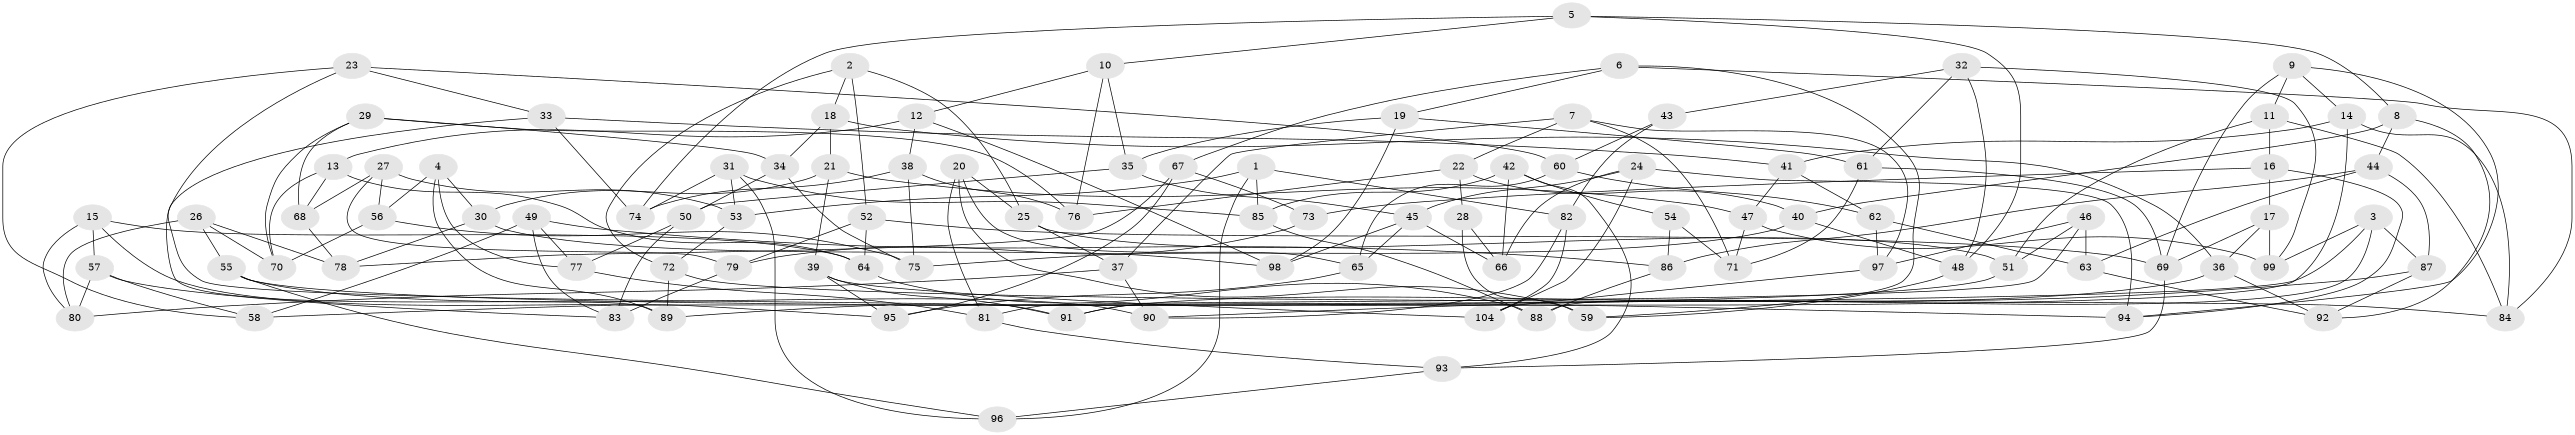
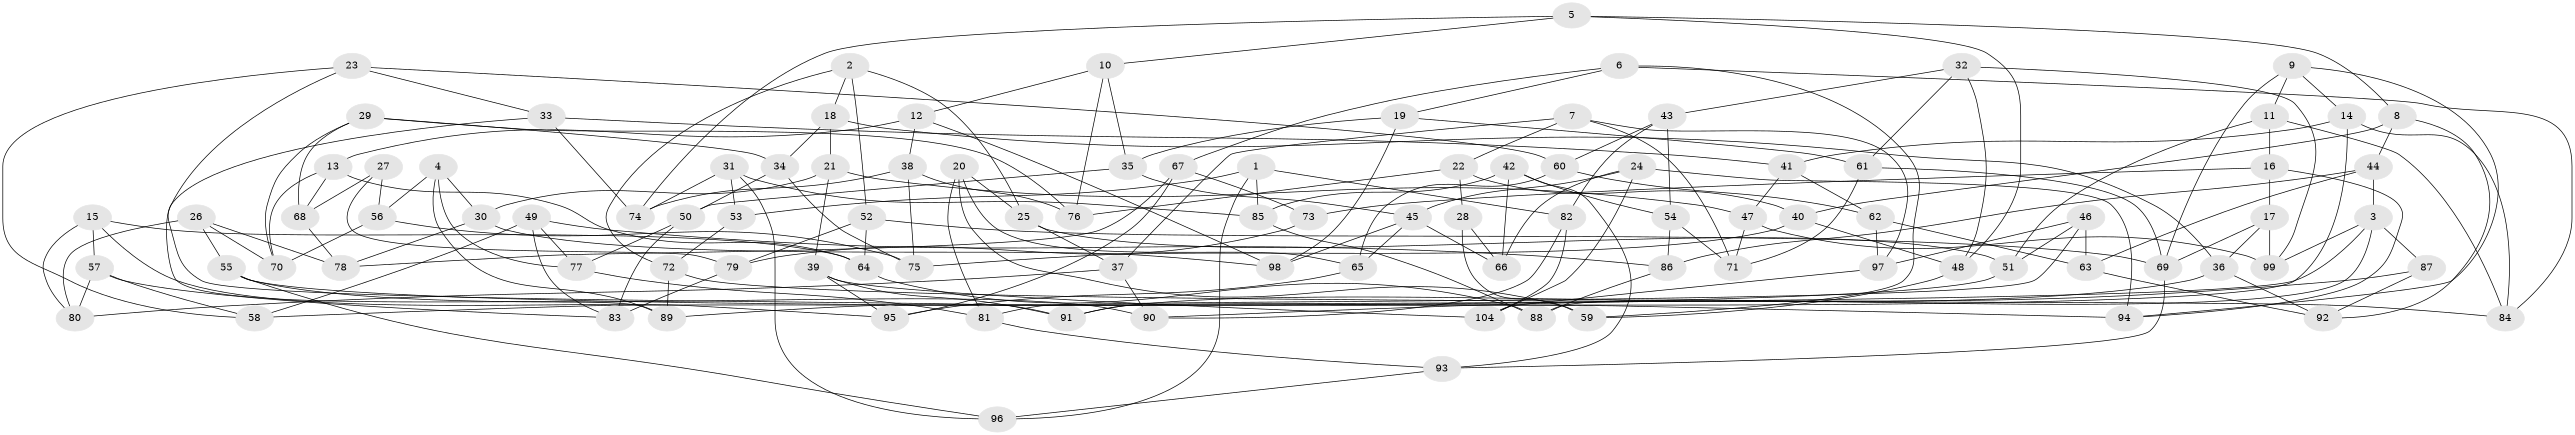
none -> (1669, 176)
(544, 192) -> none
(2423, 208) -> (2374, 195)
